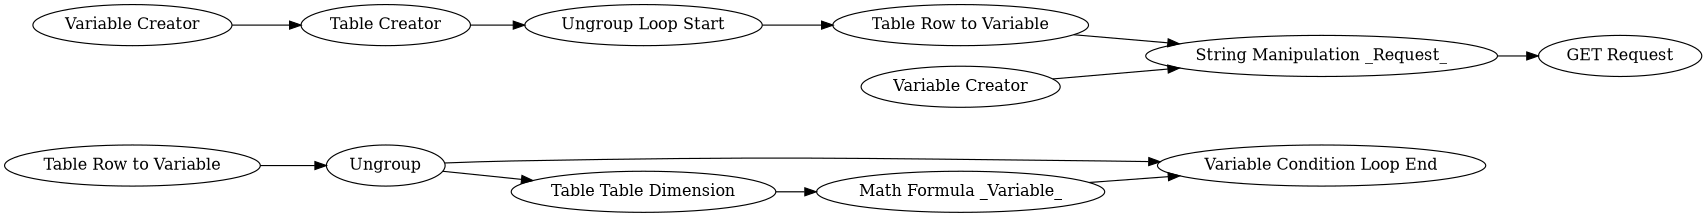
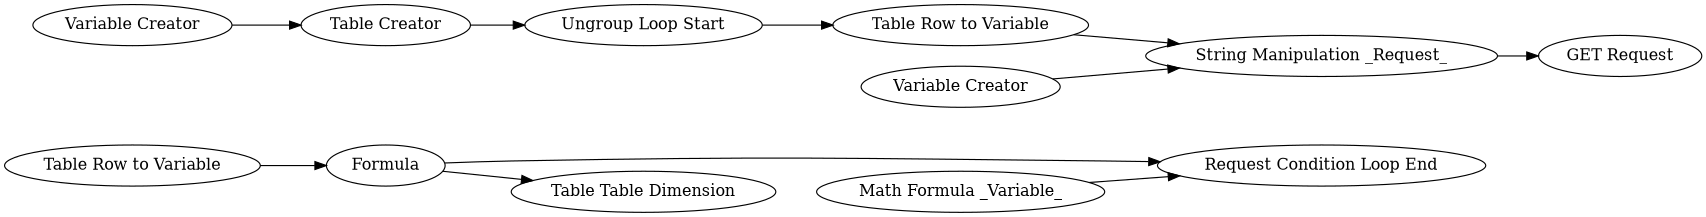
(386, 166) -> (386, 166)
(1322, 166) -> (1322, 166)
(790, 192) -> none
